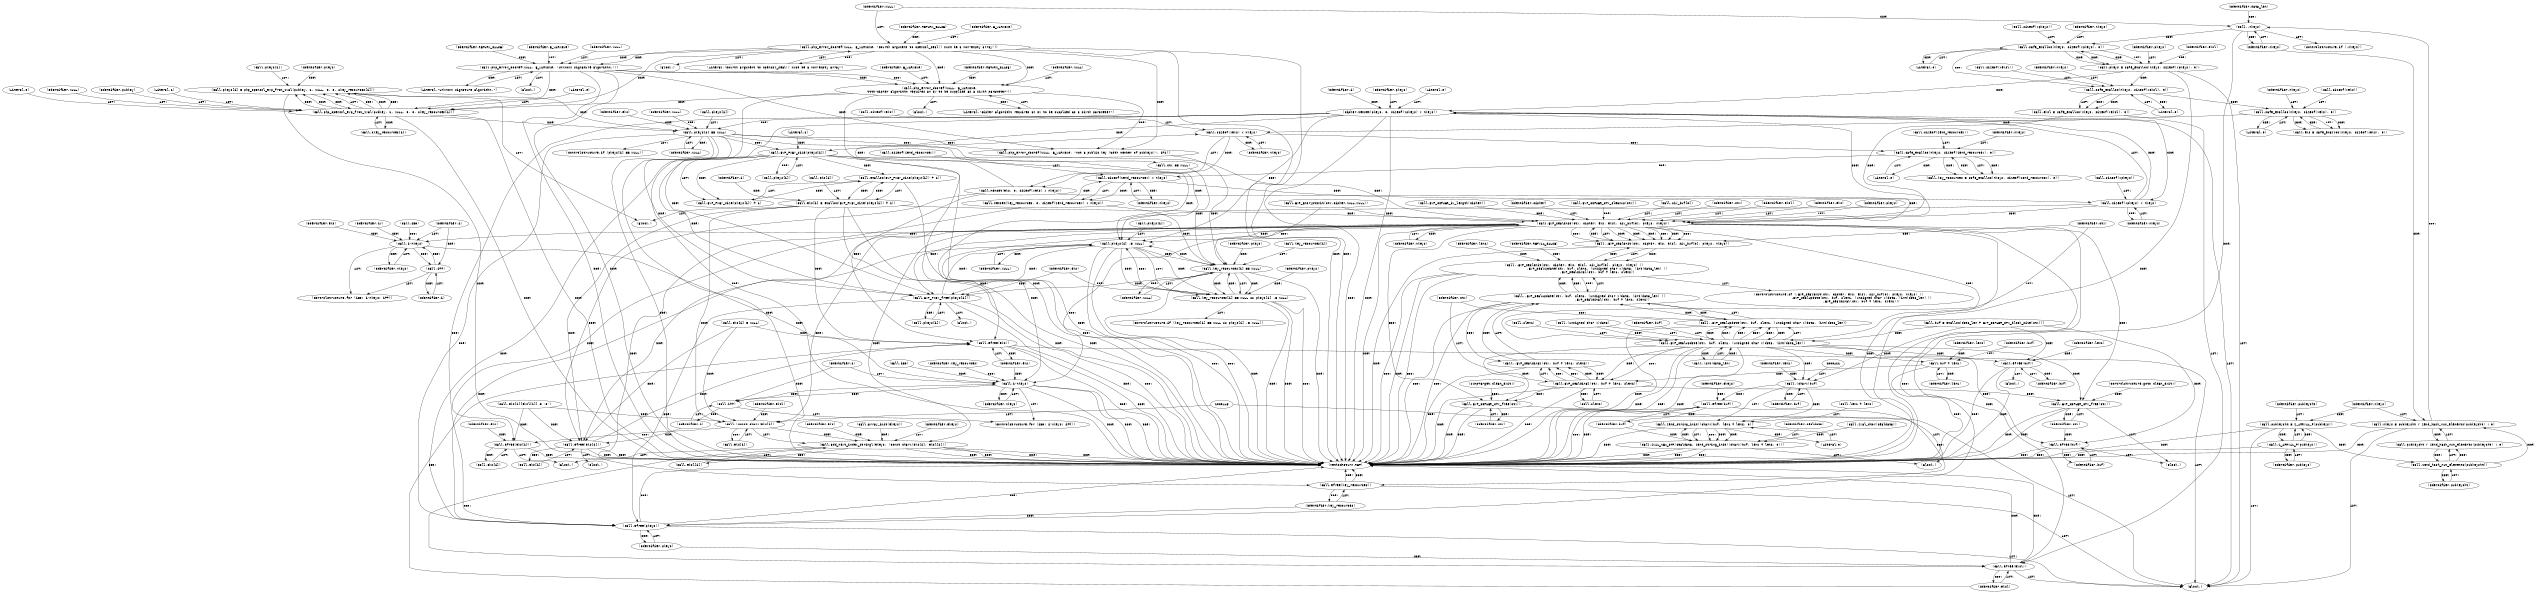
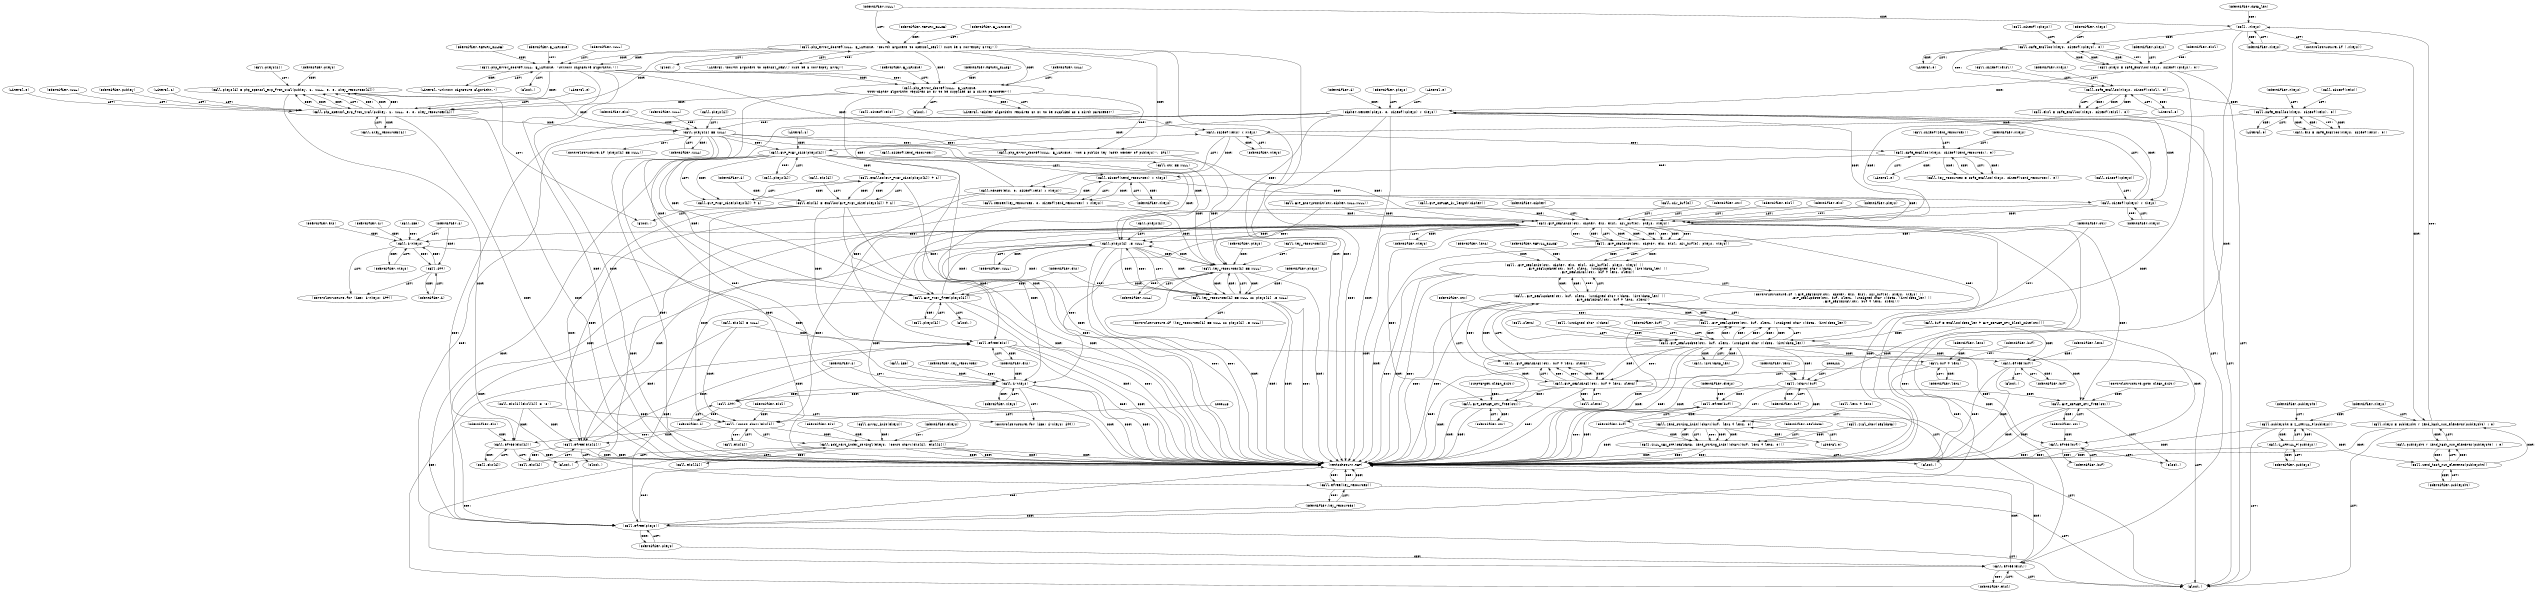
(2139, 78) -> (2119, 105)
(1604, 203) -> none
(1781, 374) -> (1781, 374)
(1936, 448) -> (1330, 474)
